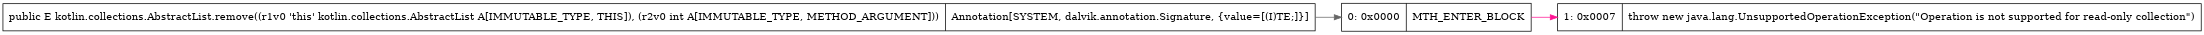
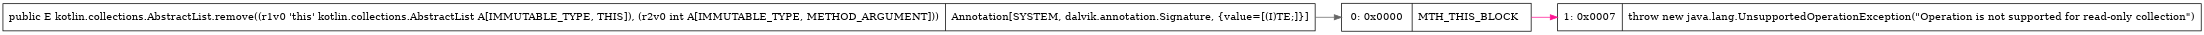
(1469, 17) -> (1468, 17)
